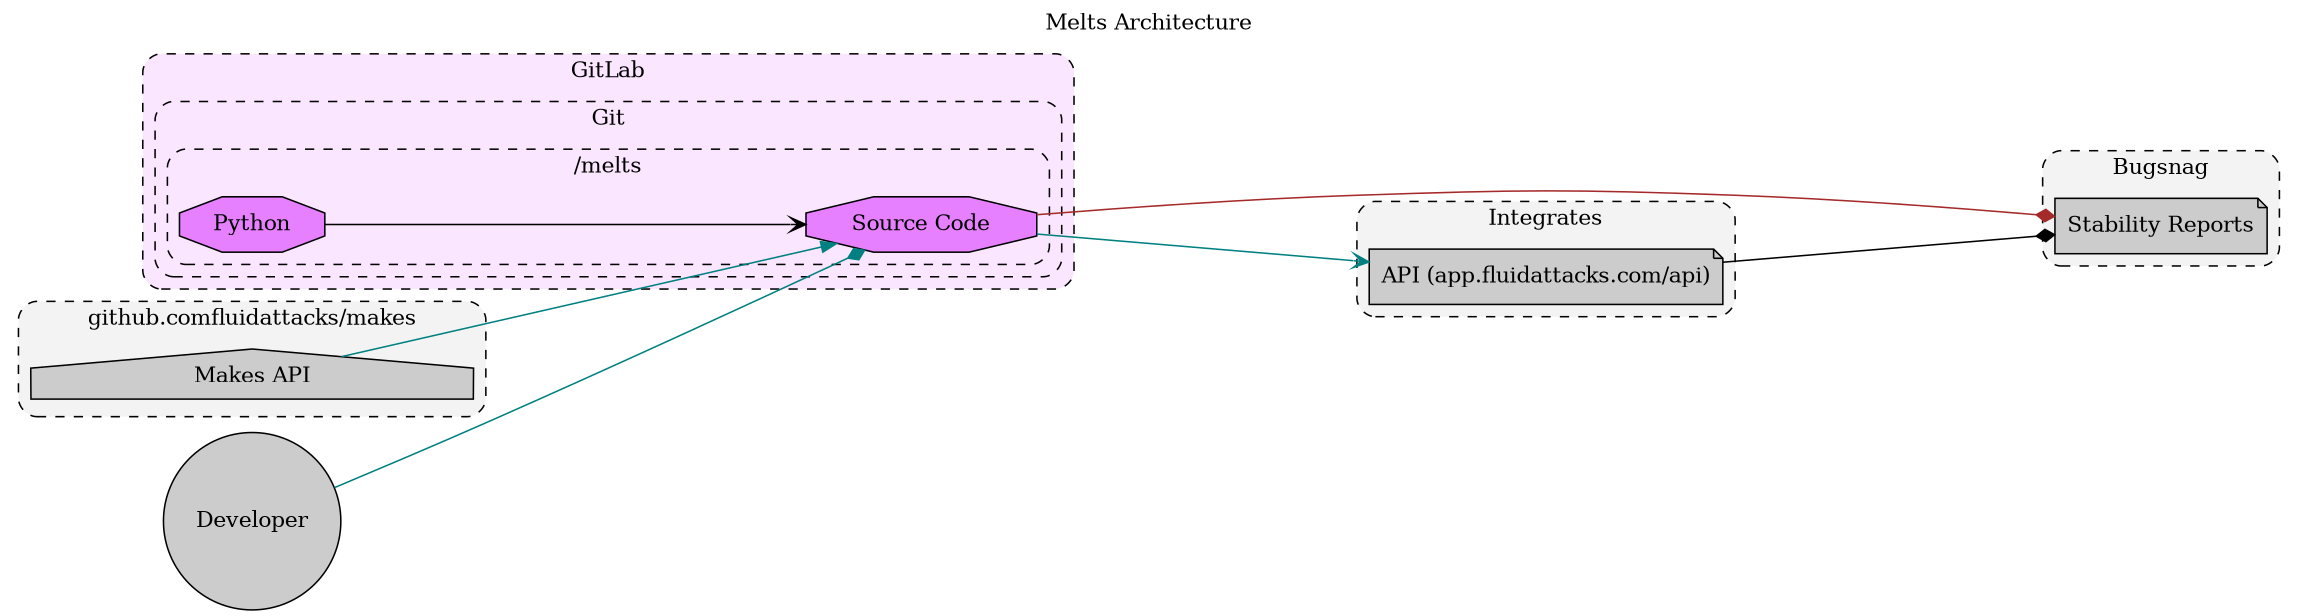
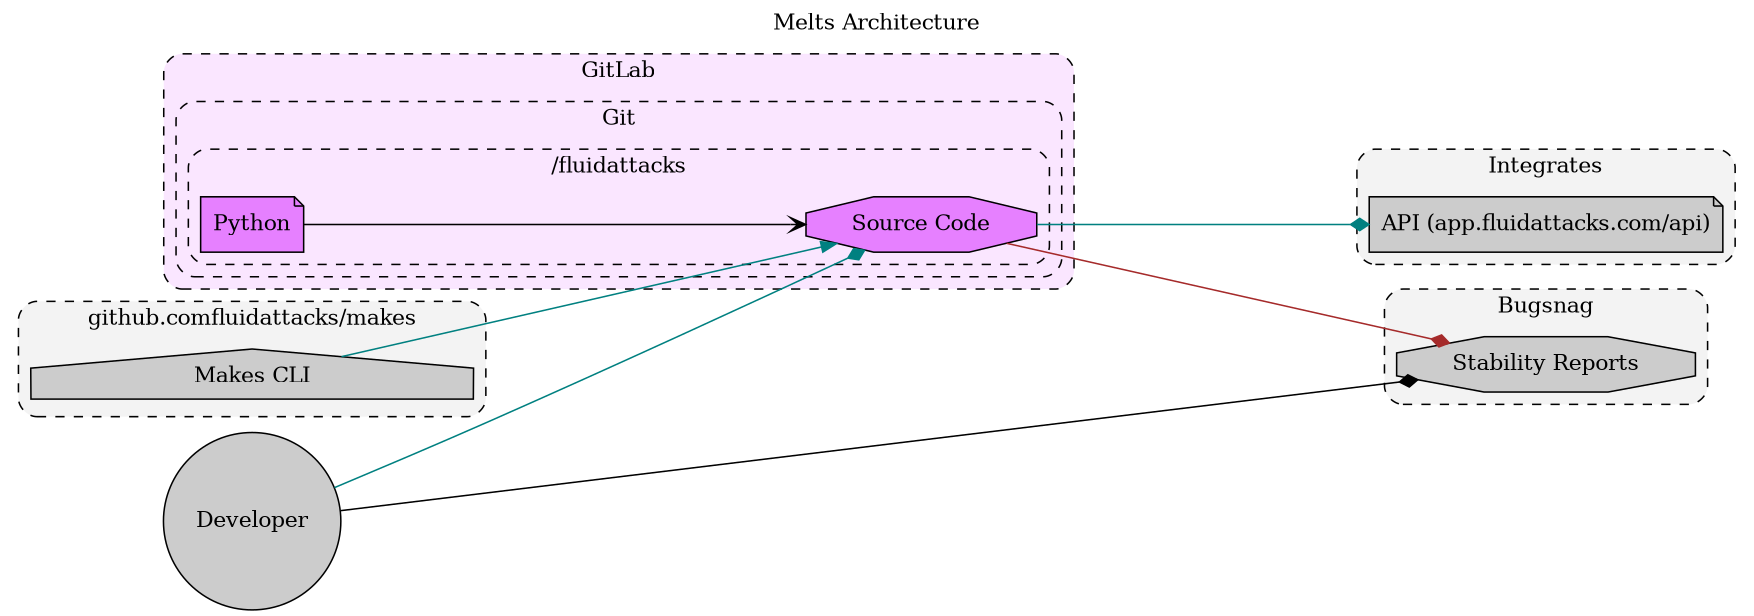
(608, 167) -> (619, 167)
(252, 224) -> (252, 224)
(2161, 226) -> (1546, 364)
(1195, 247) -> (1193, 224)
(1879, 249) -> (870, 446)
(252, 377) -> (252, 377)
